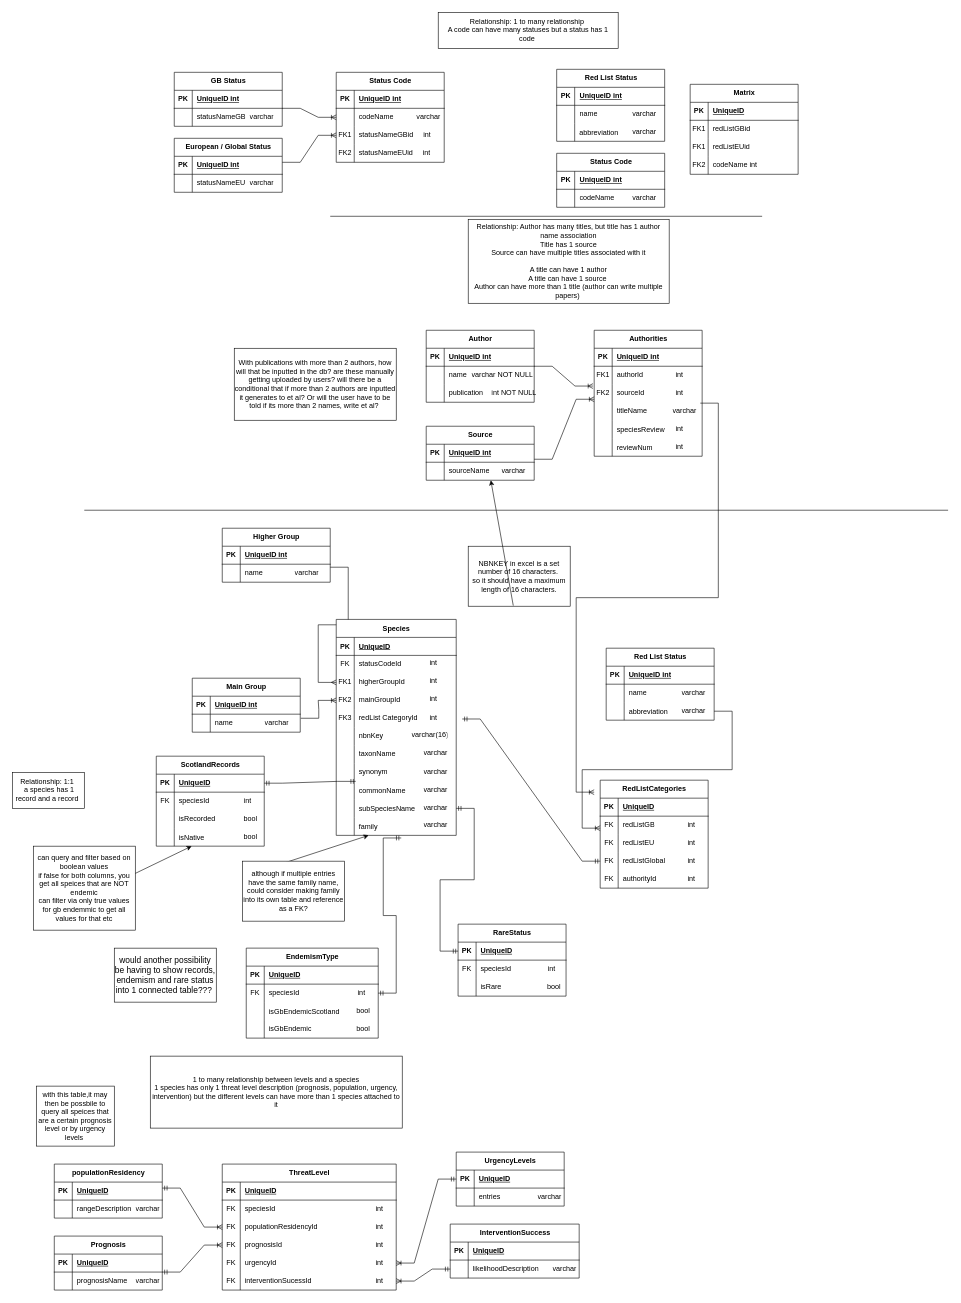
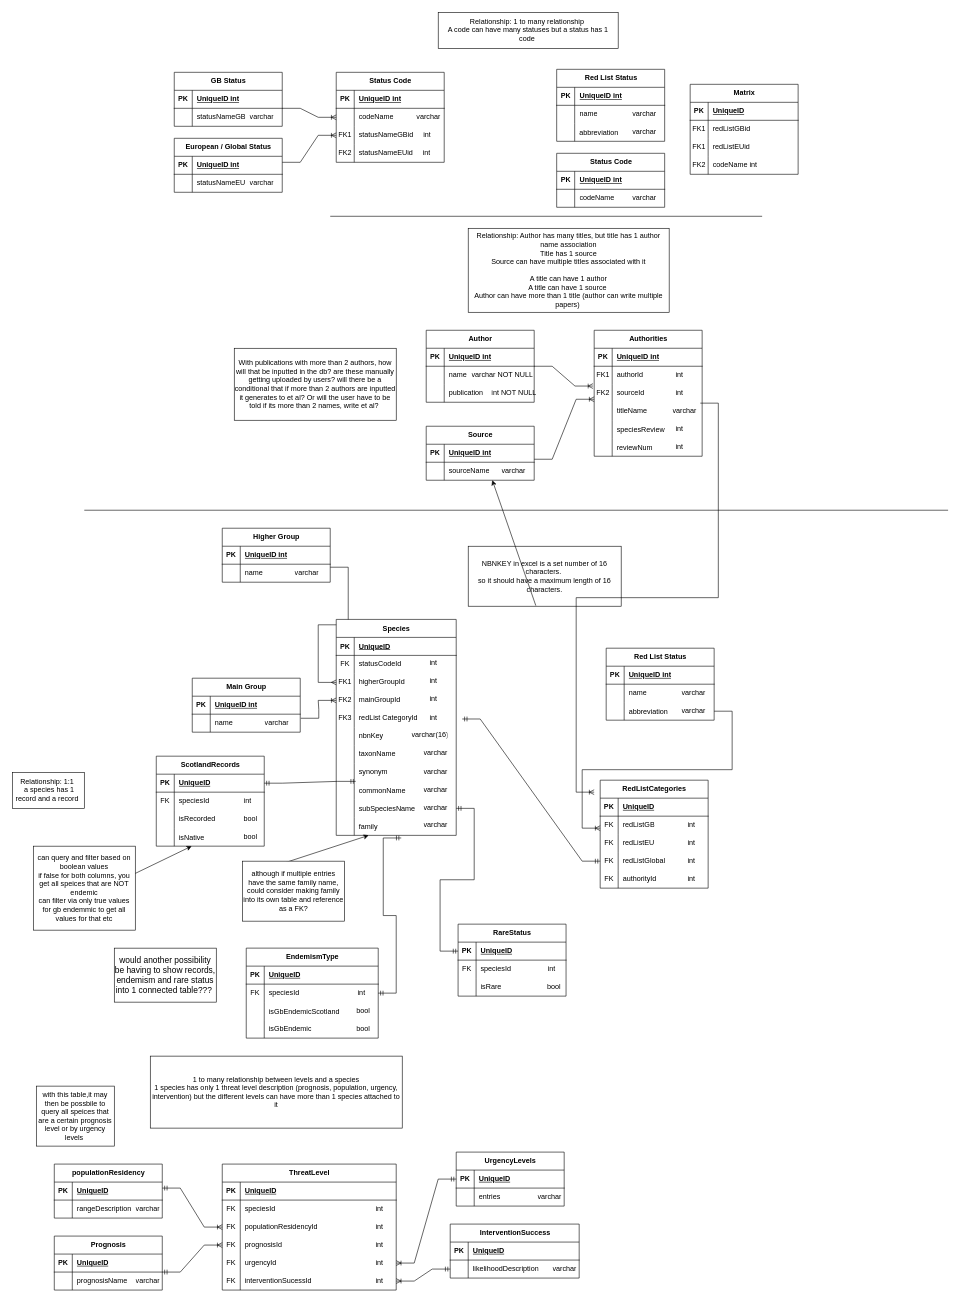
(569, 261) -> (569, 270)
(519, 576) -> (545, 576)
